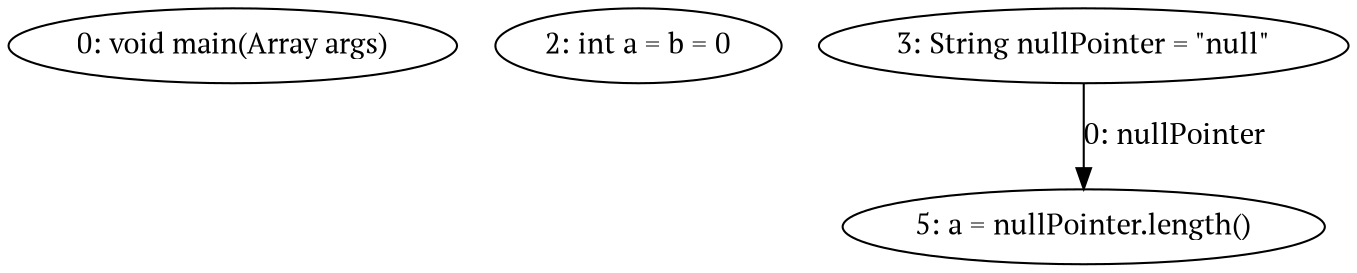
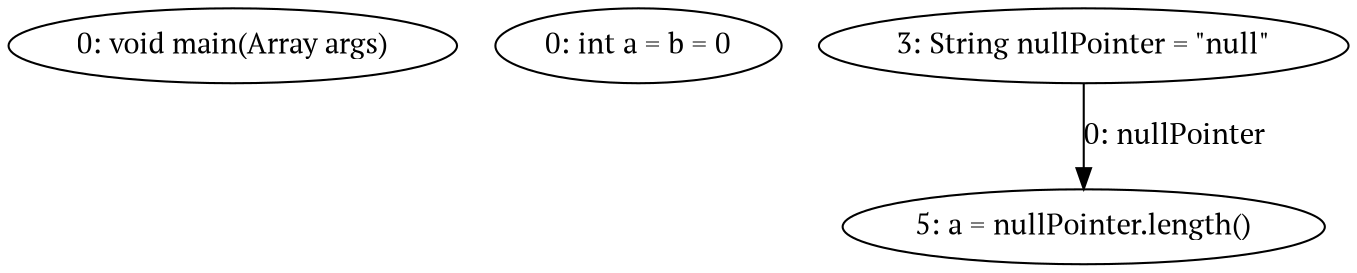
(639, 46) -> (639, 46)
